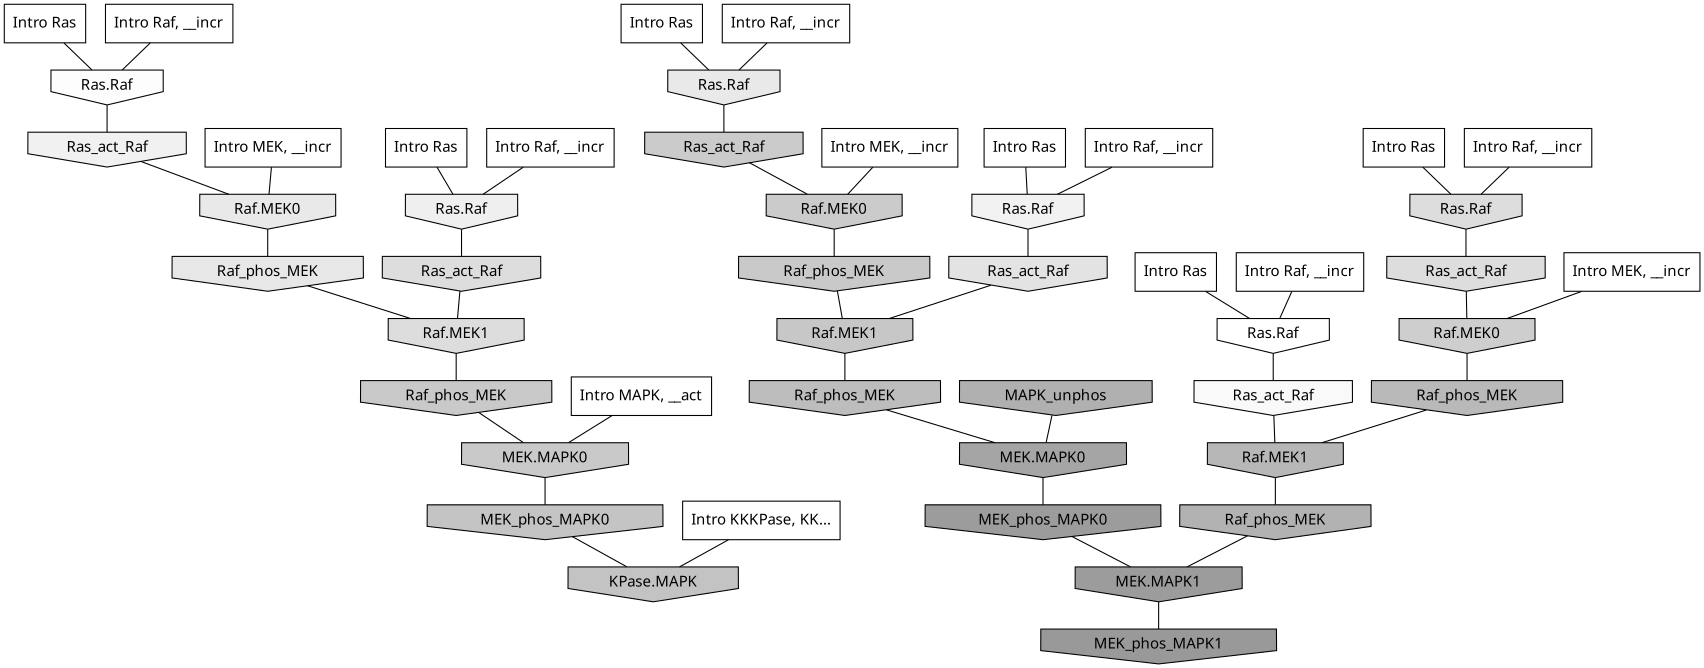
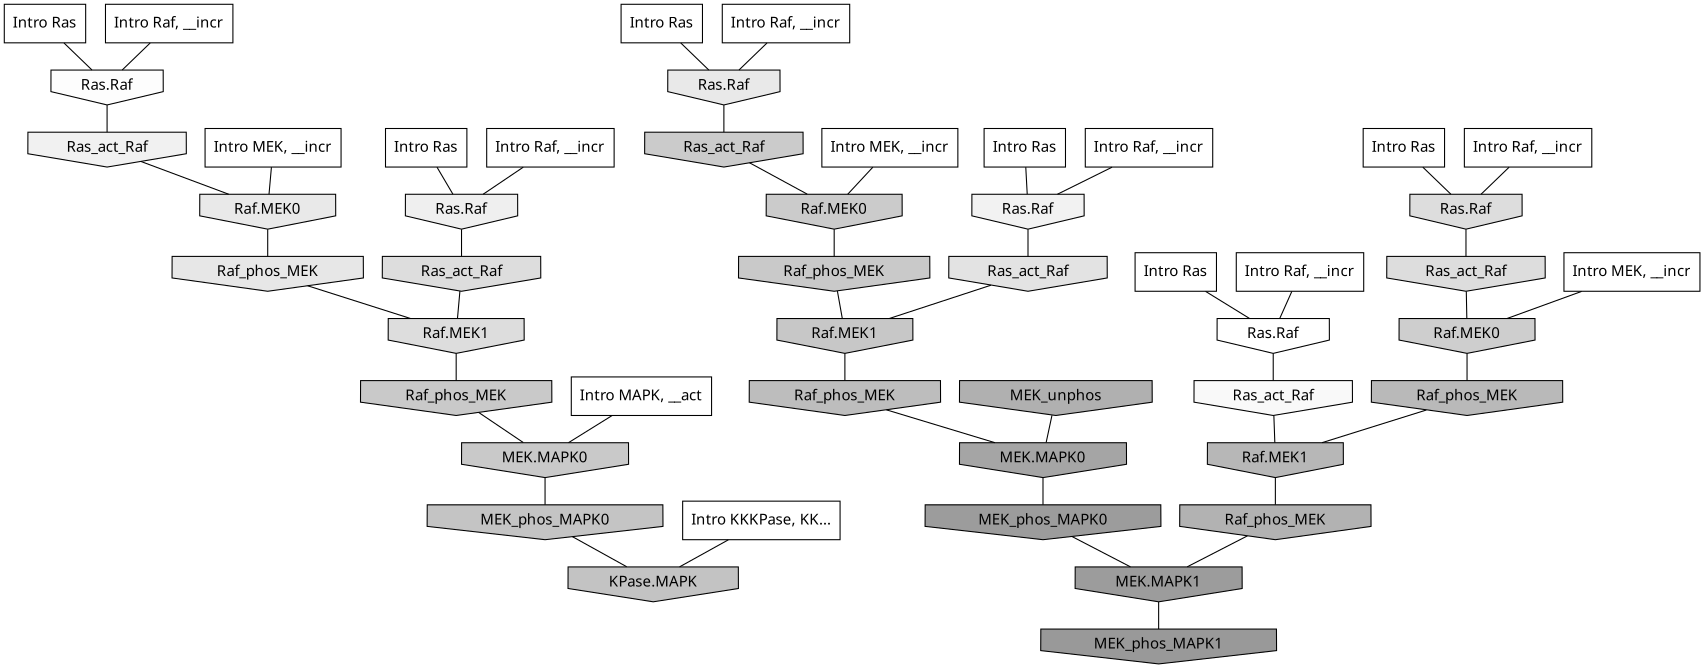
(1056, 396) -> (1056, 396)
